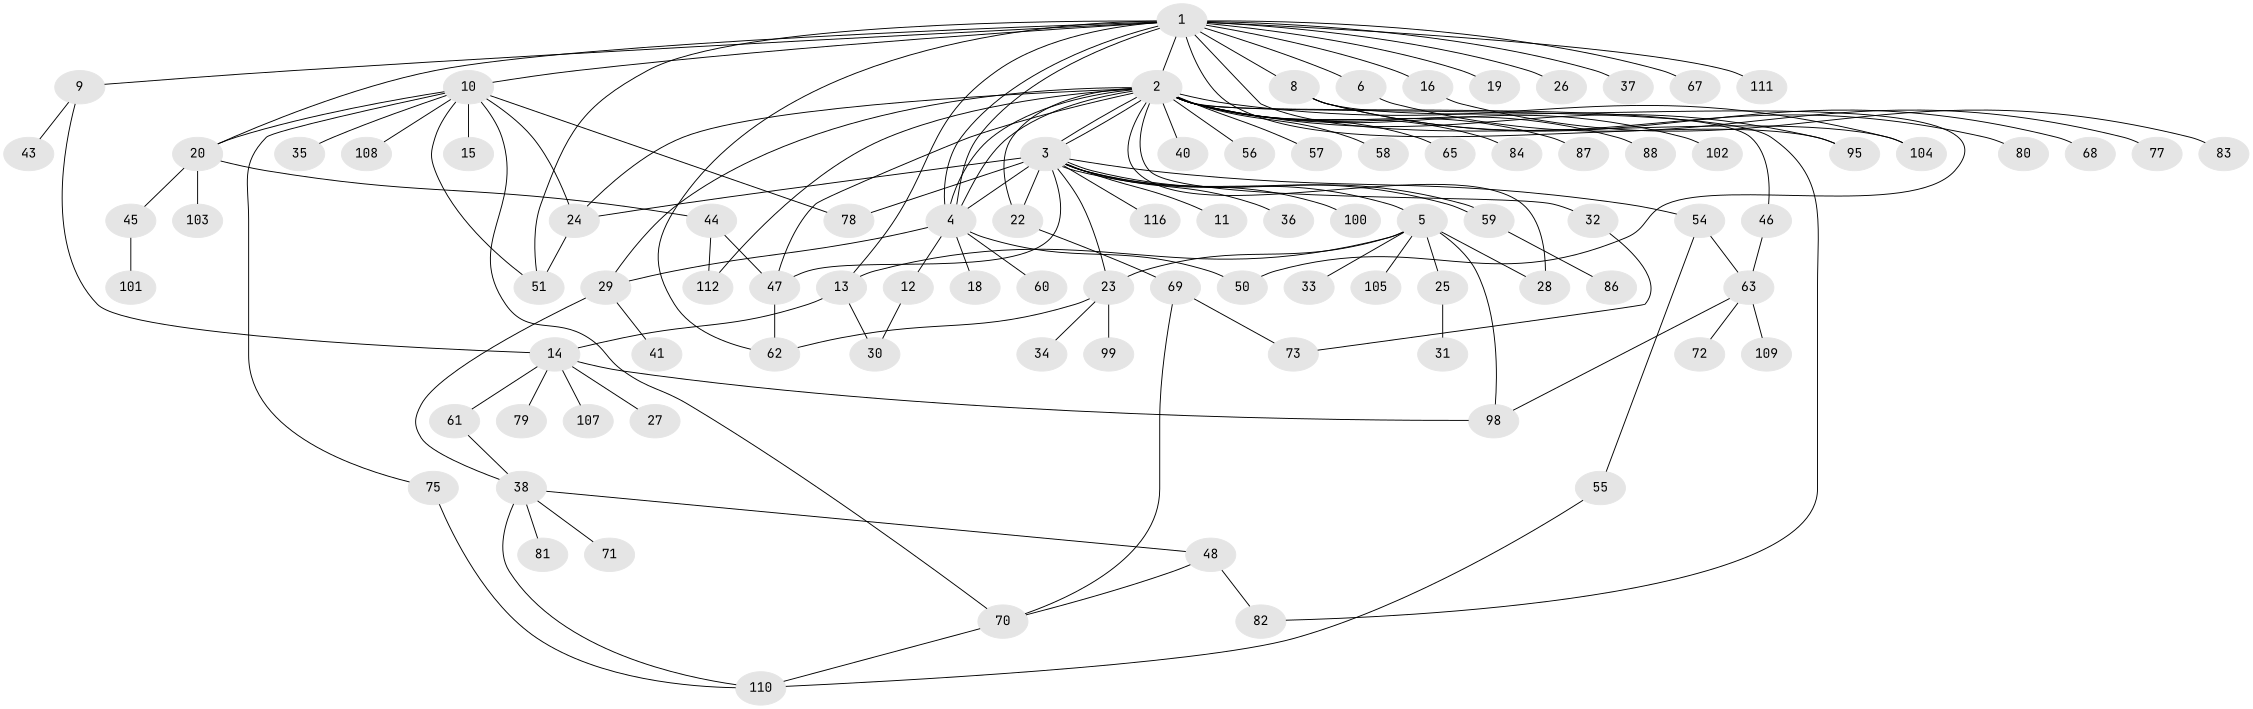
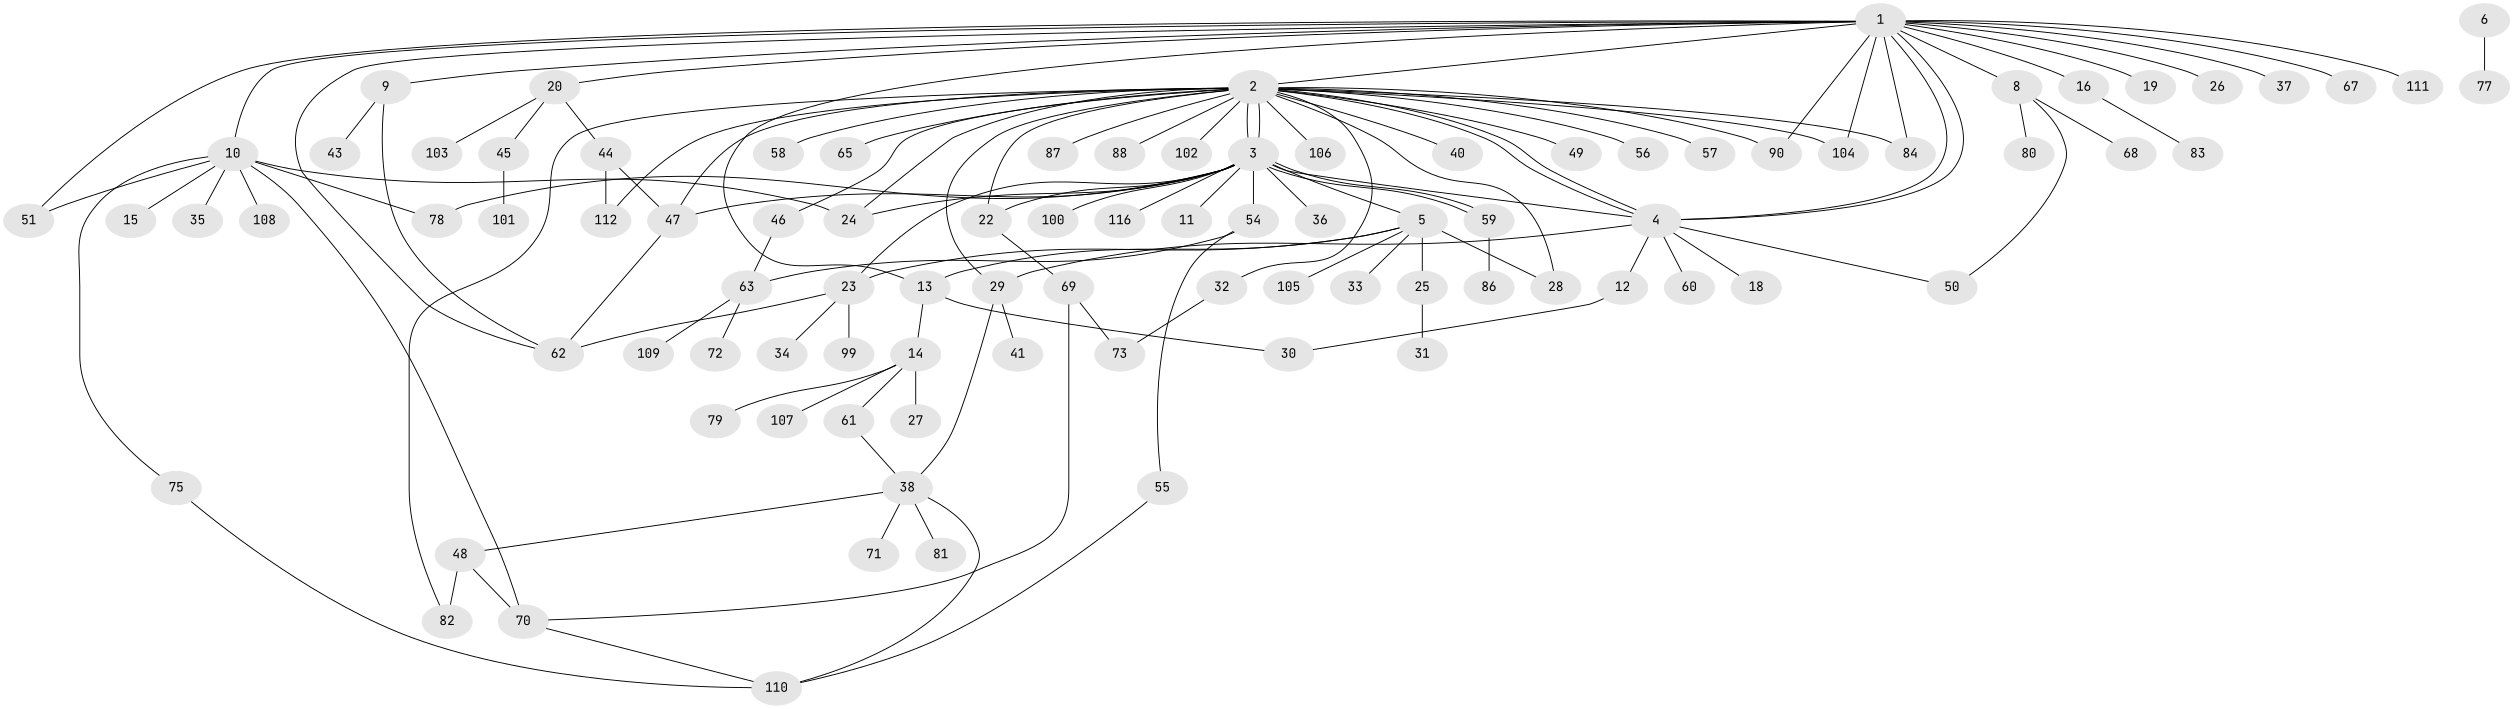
(1274, 50) -> (1895, 87)
(330, 113) -> none
none -> (1320, 154)
none -> (1576, 154)
(1855, 154) -> (1777, 154)
(557, 254) -> none
(207, 330) -> (414, 253)
(1494, 421) -> none
